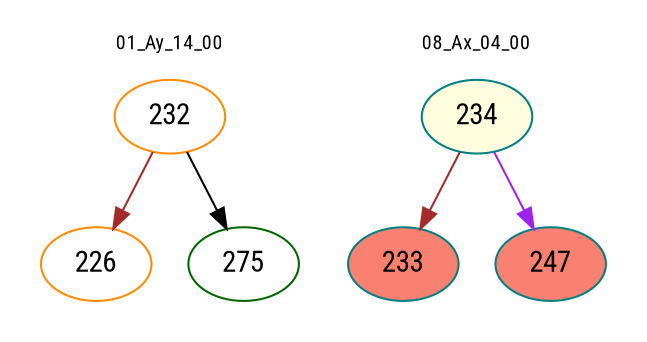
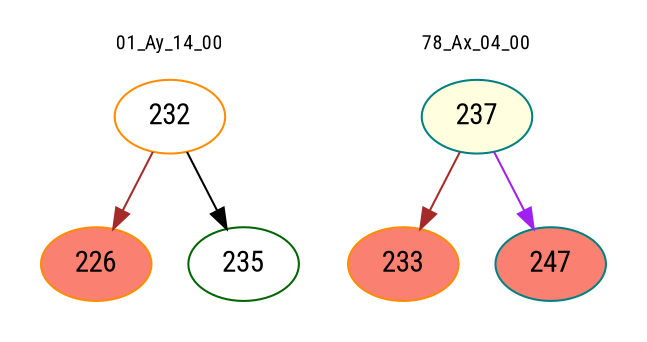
(477, 44) -> (477, 44)
(477, 117) -> (477, 117)
(96, 264) -> (96, 264)
(244, 264) -> (244, 264)
(403, 264) -> (403, 264)
